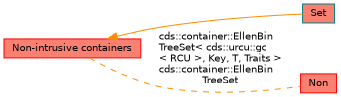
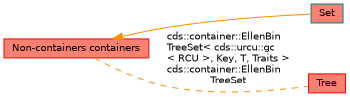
(72, 48) -> (76, 48)
(319, 83) -> (327, 83)
